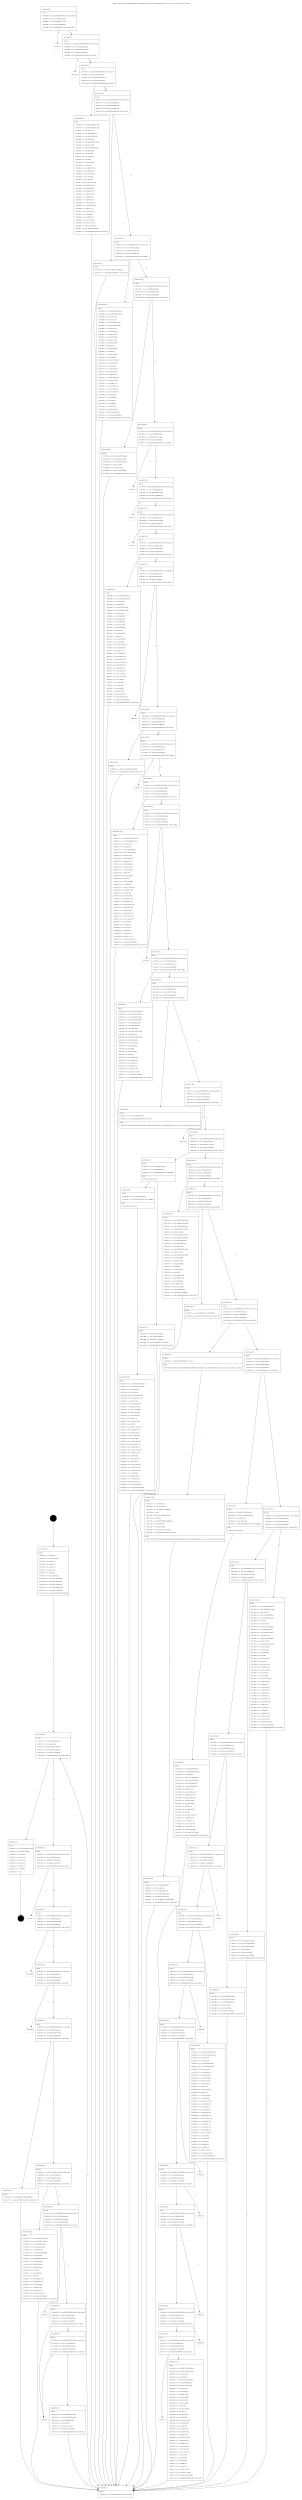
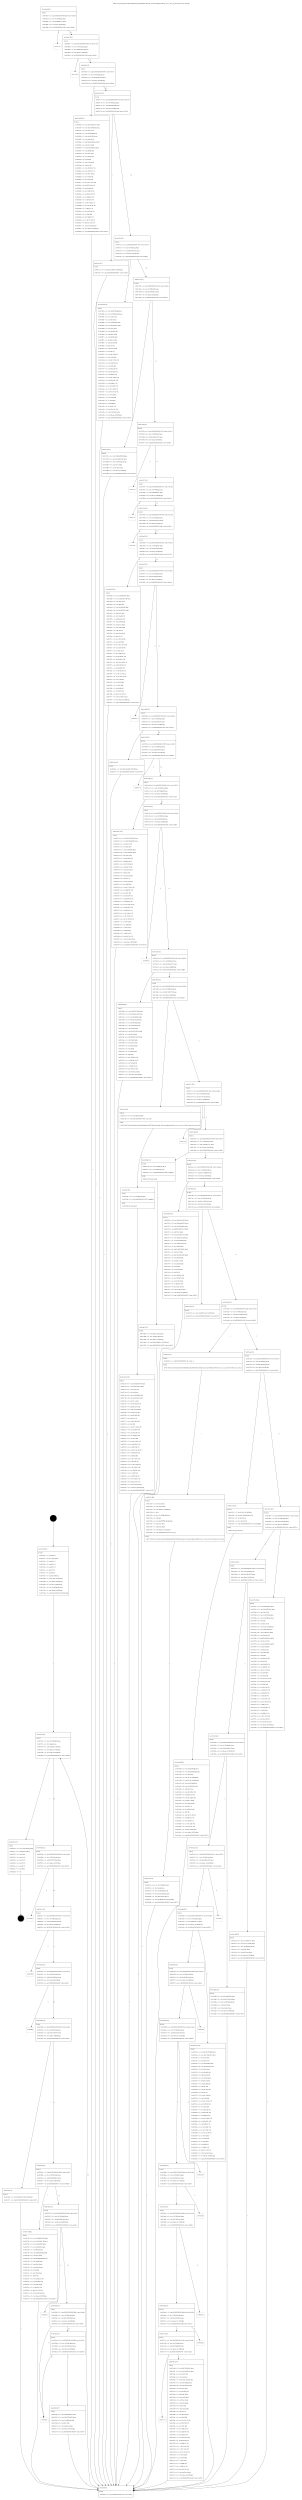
(148, 1184) -> (141, 1156)
